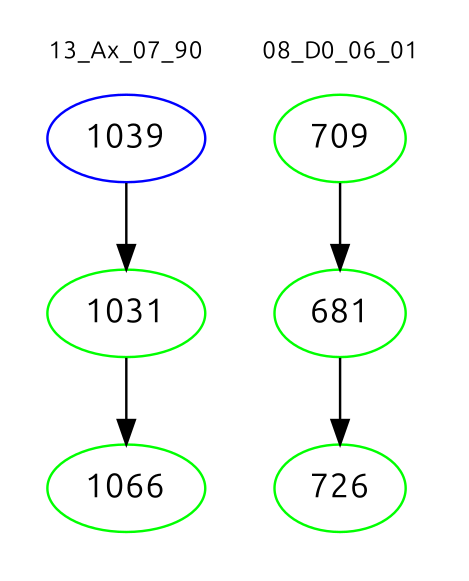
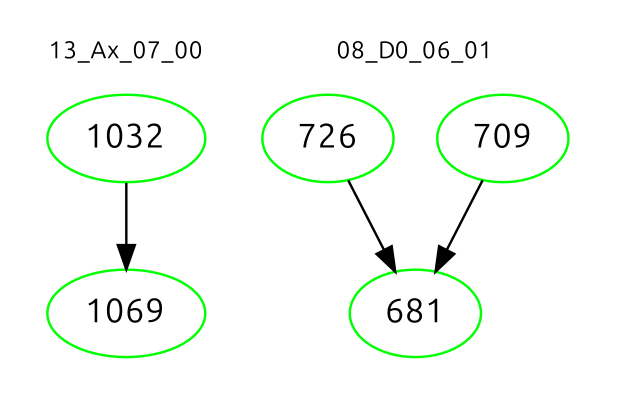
(126, 52) -> (126, 52)
(126, 138) -> none
(126, 313) -> (126, 138)
(340, 389) -> (366, 215)
(126, 488) -> (126, 313)
